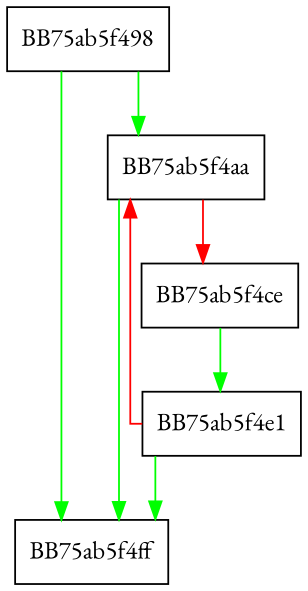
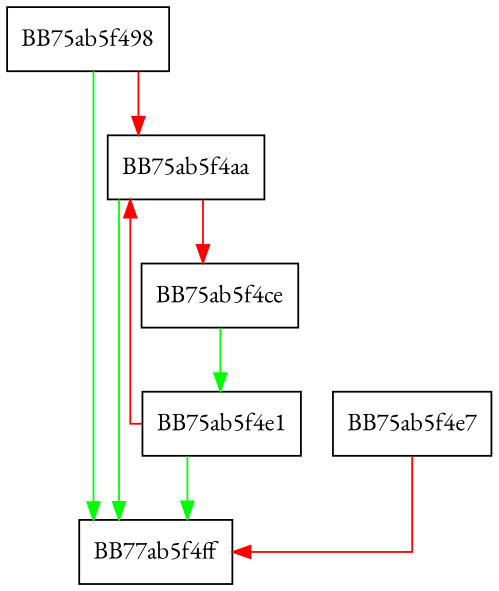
(138, 94) -> (138, 94)
none -> (412, 424)
(92, 552) -> (156, 552)
